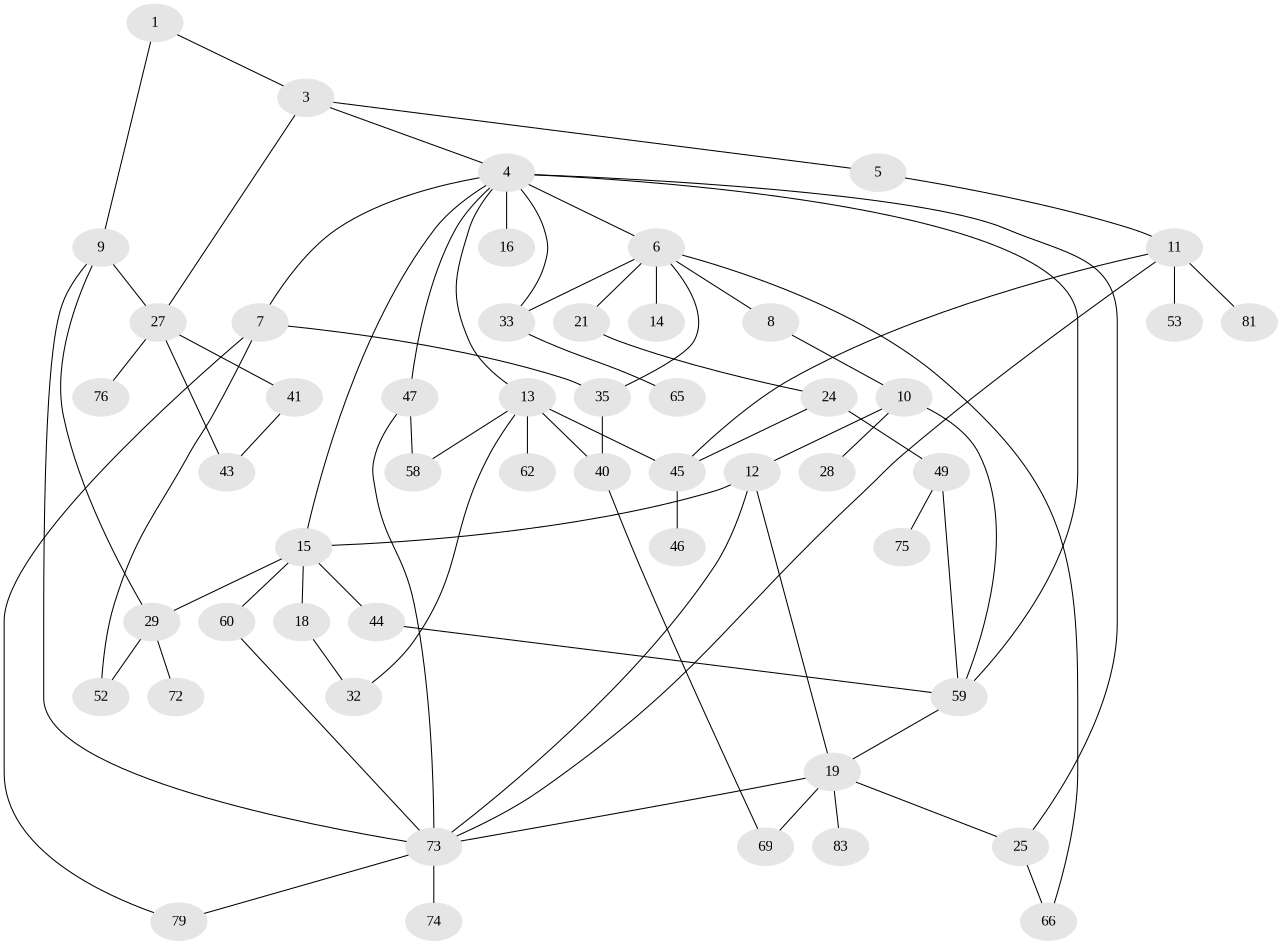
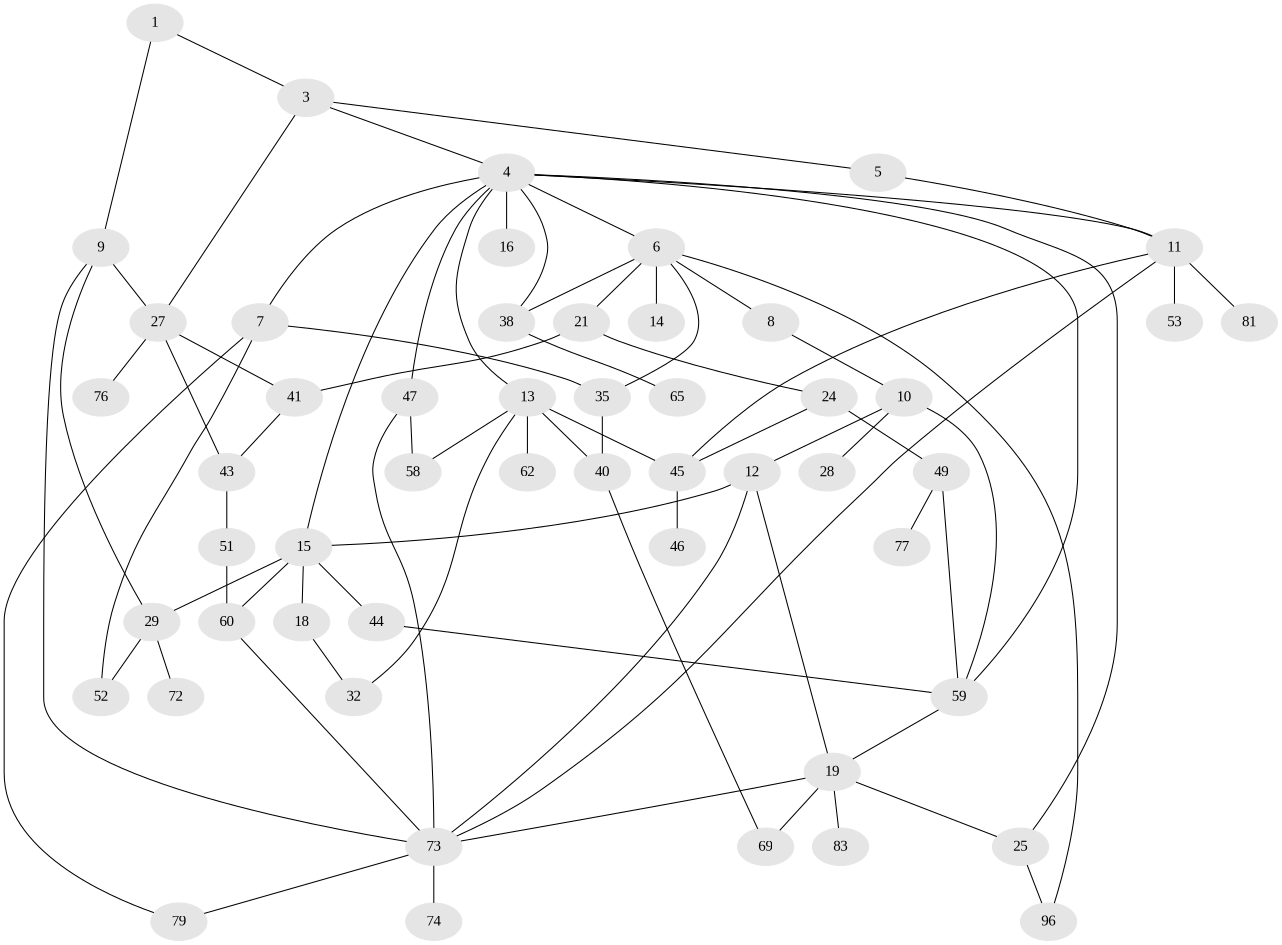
none -> (922, 201)
(507, 322) -> (507, 322)
none -> (441, 366)
none -> (227, 547)
(902, 547) -> (902, 547)
(1049, 922) -> (1049, 922)
